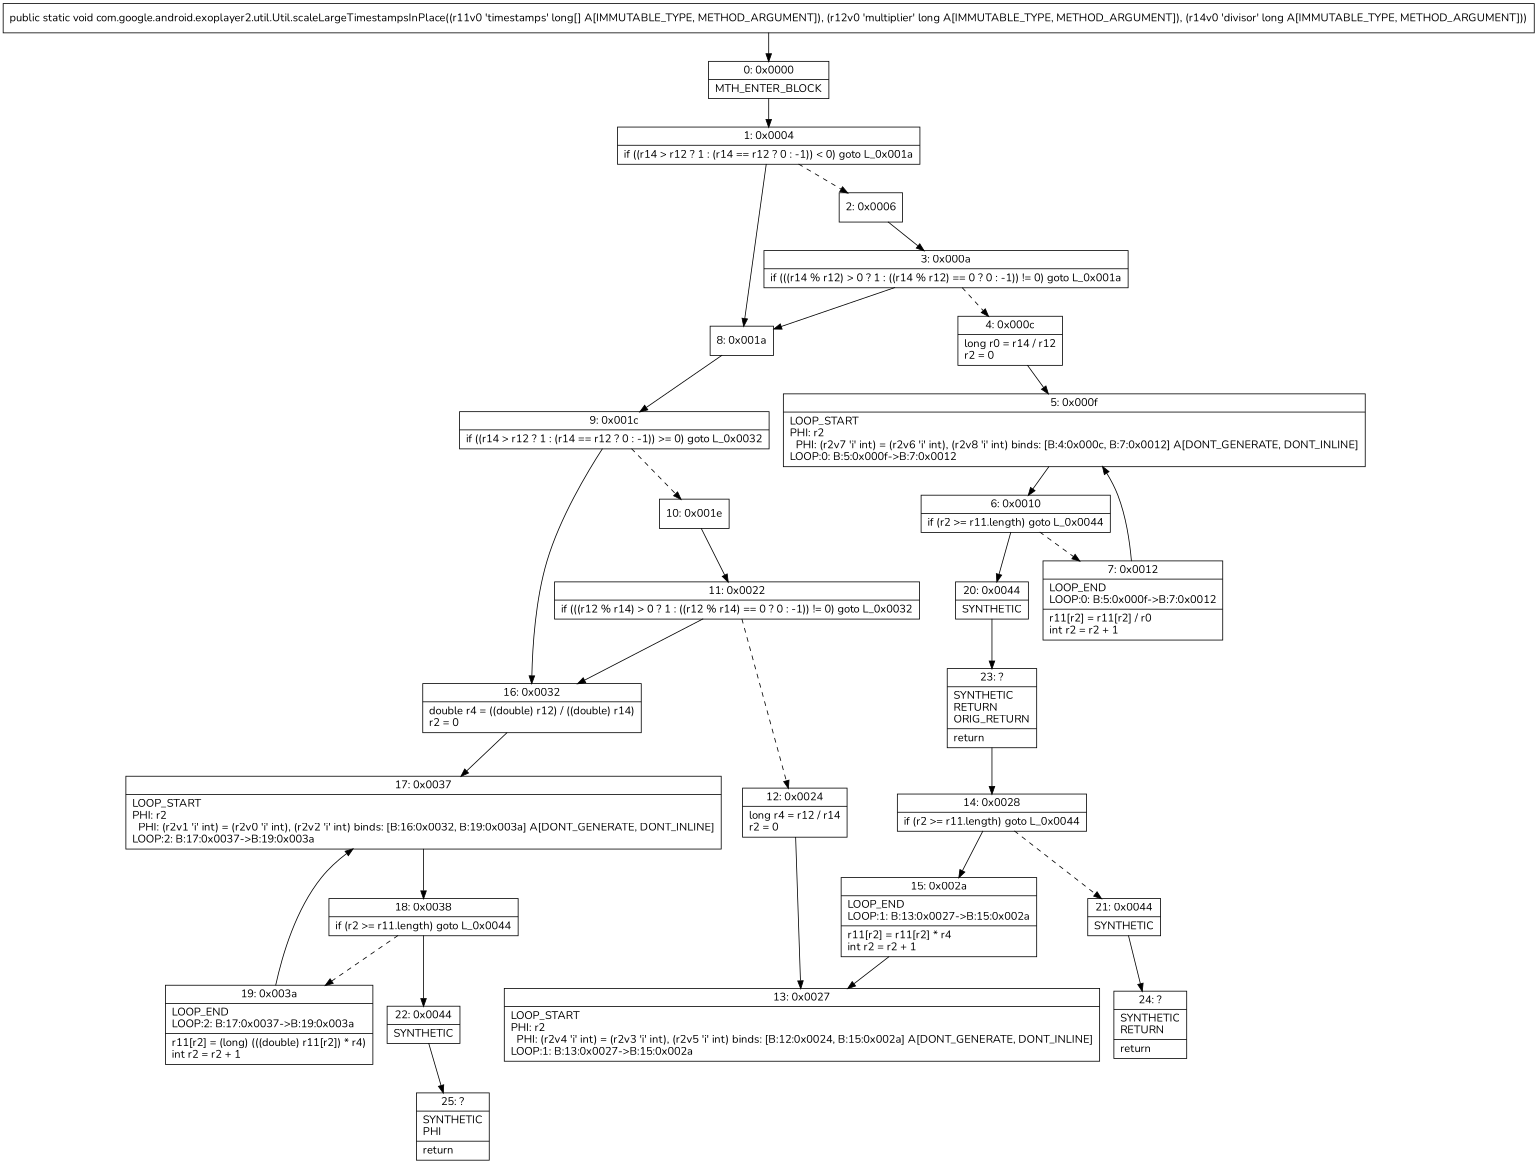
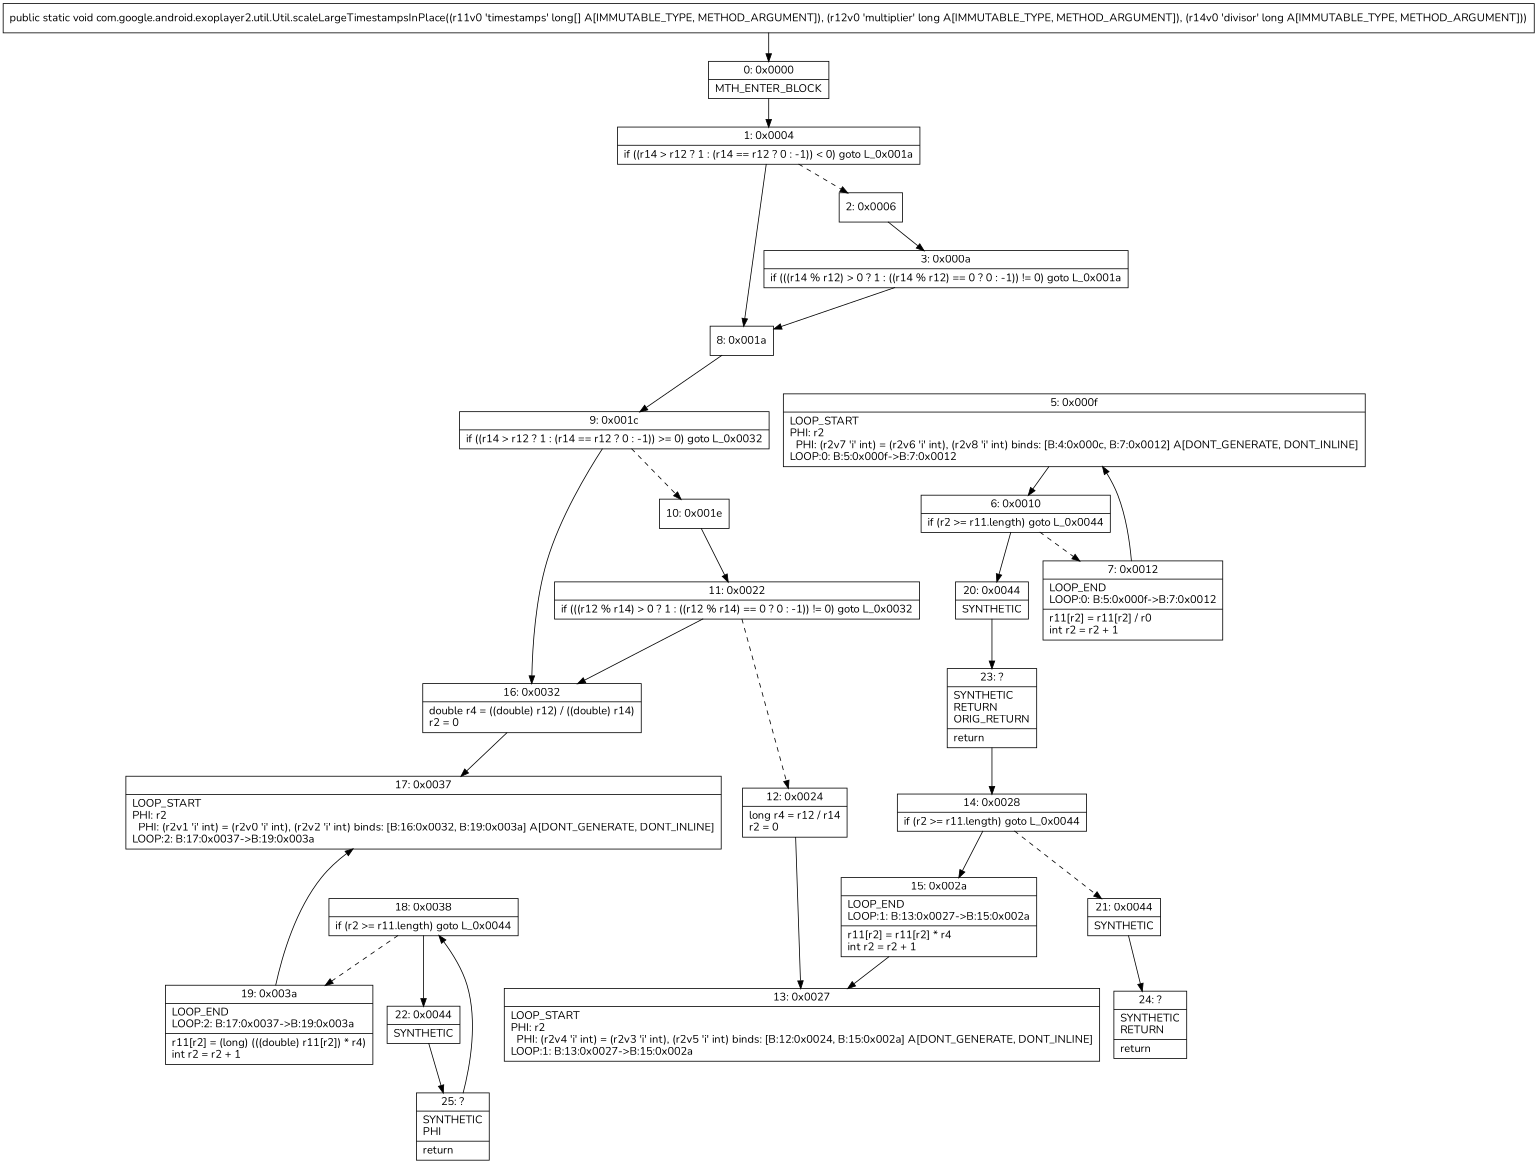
(1010, 341) -> none
(424, 870) -> (472, 1015)
